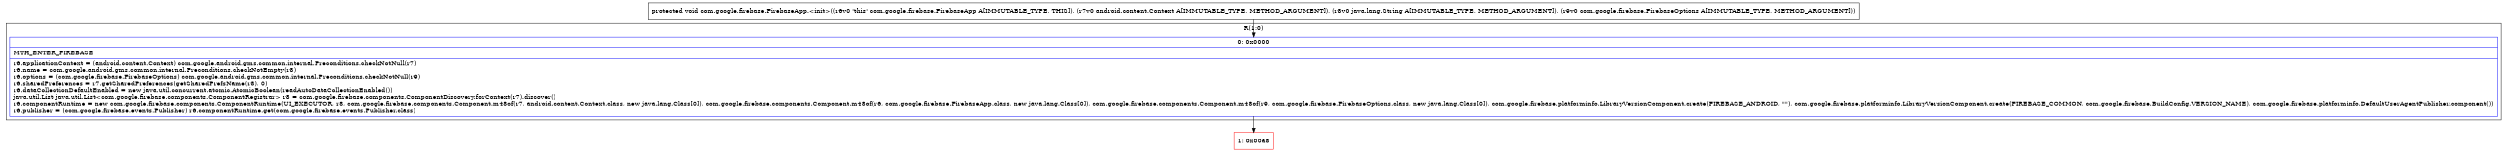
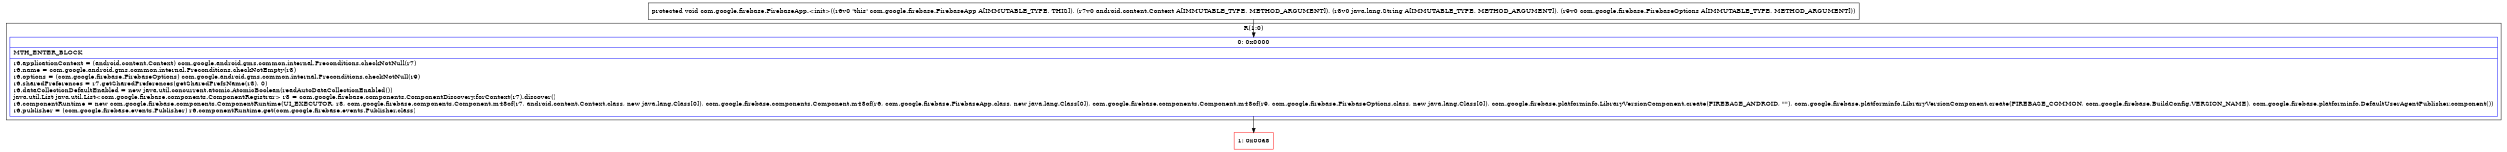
(54, 53) -> (48, 53)
